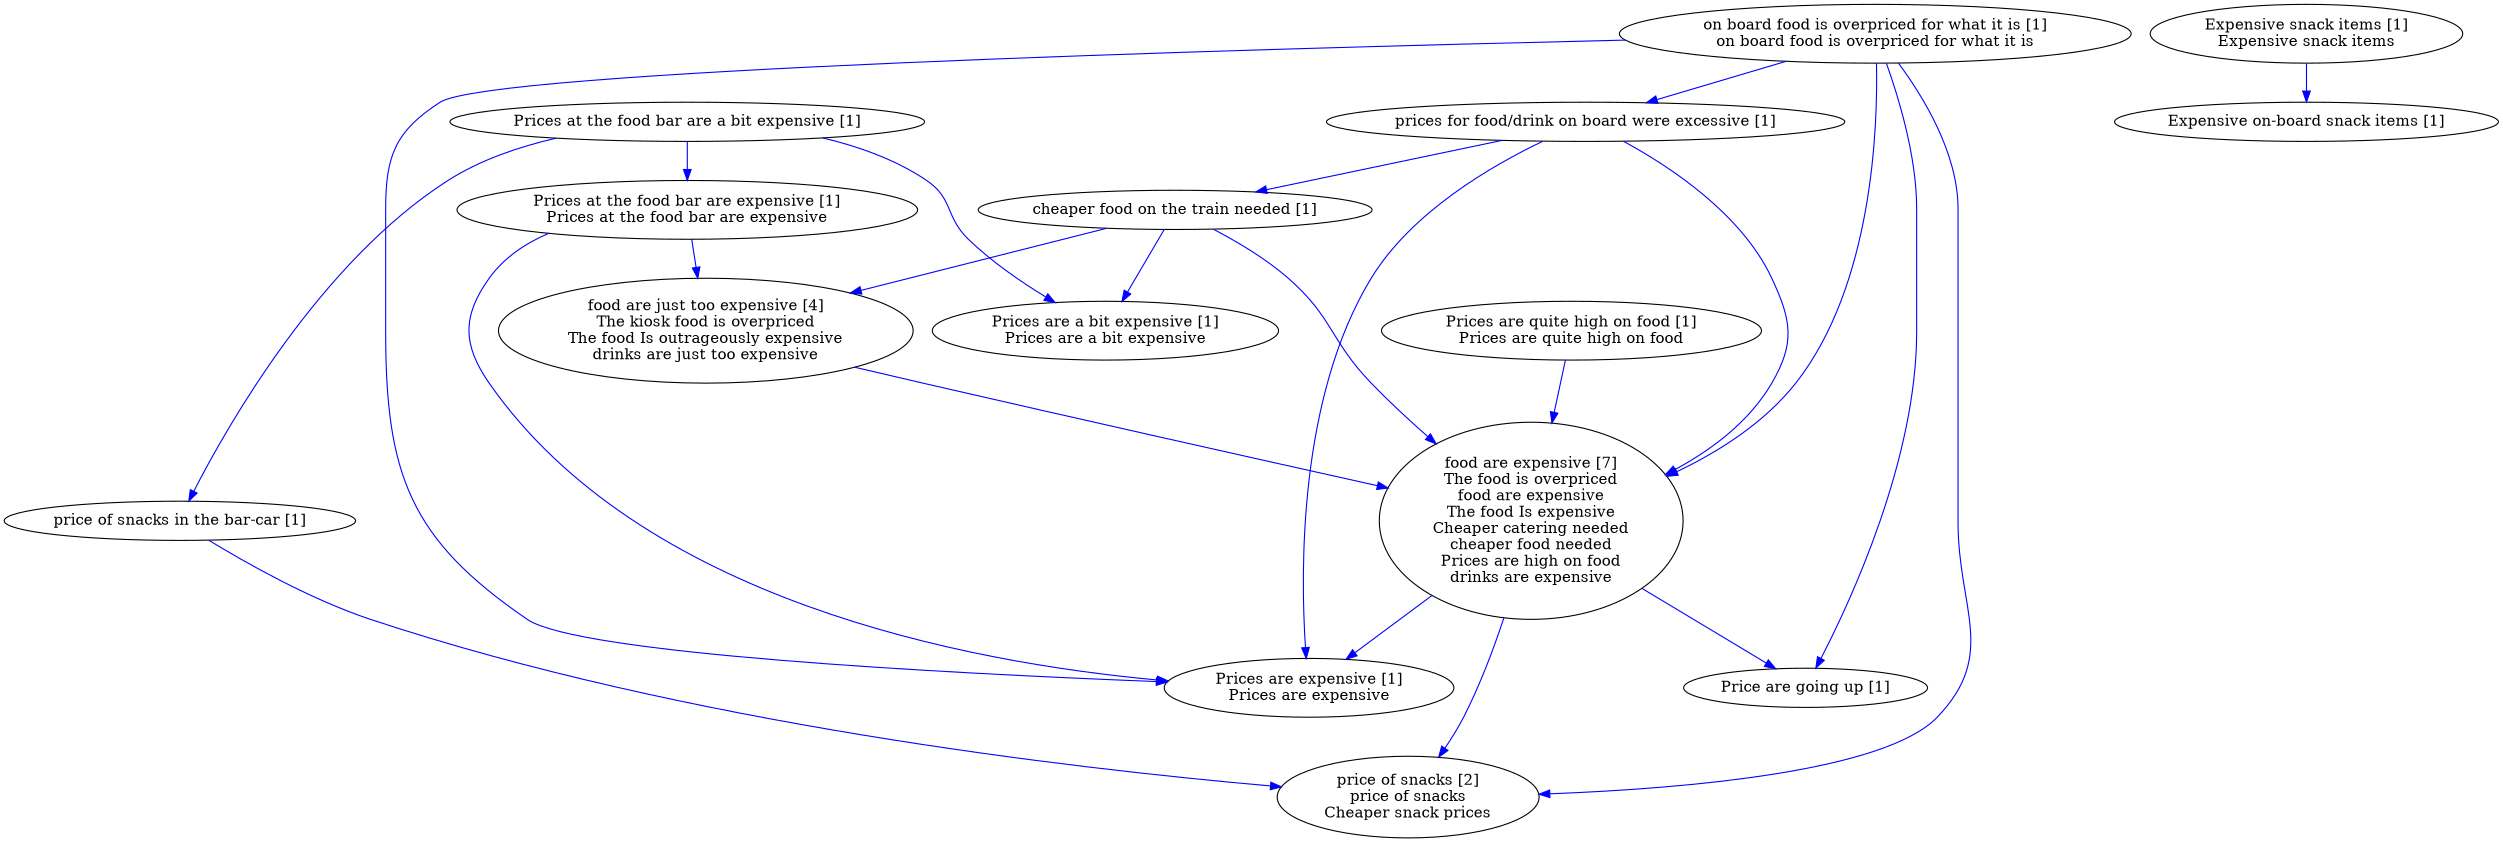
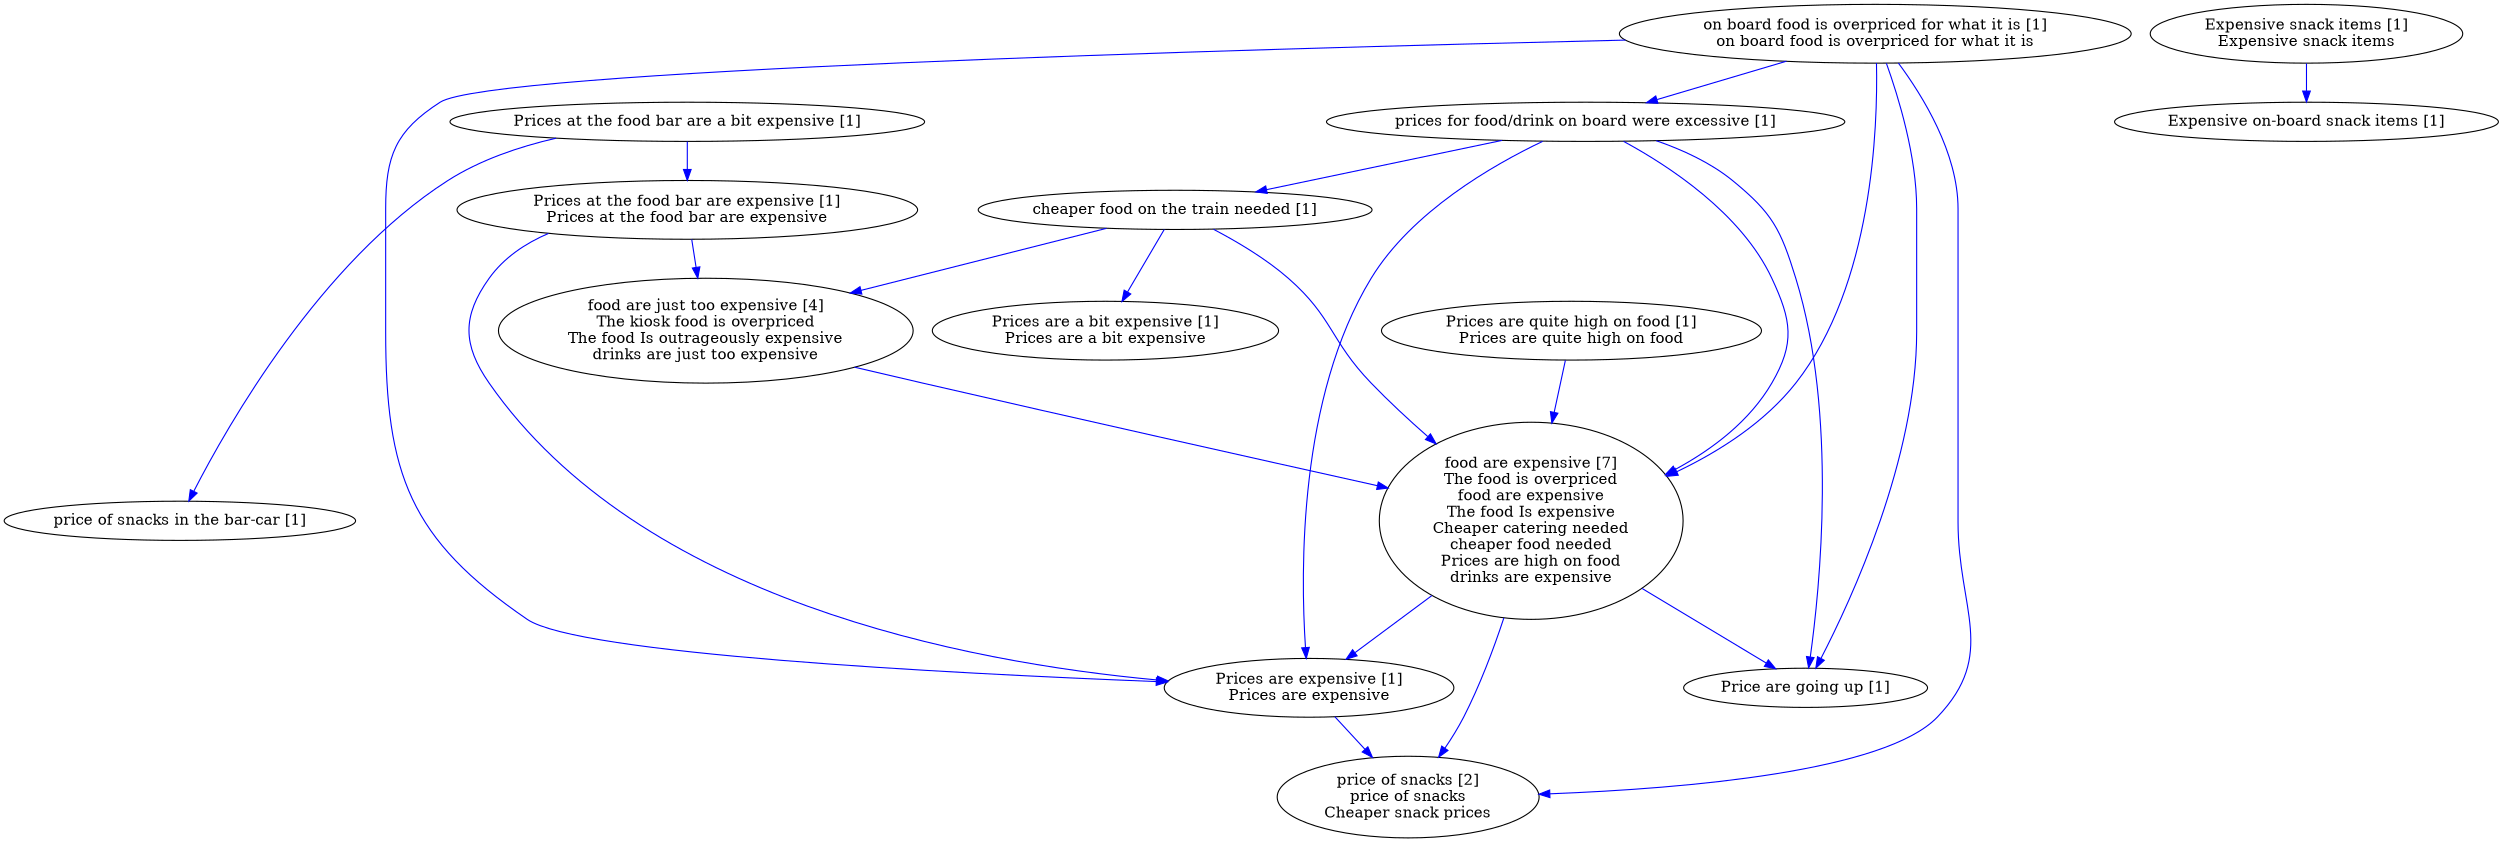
(946, 201) -> none
none -> (1816, 379)
(727, 710) -> (1350, 733)
